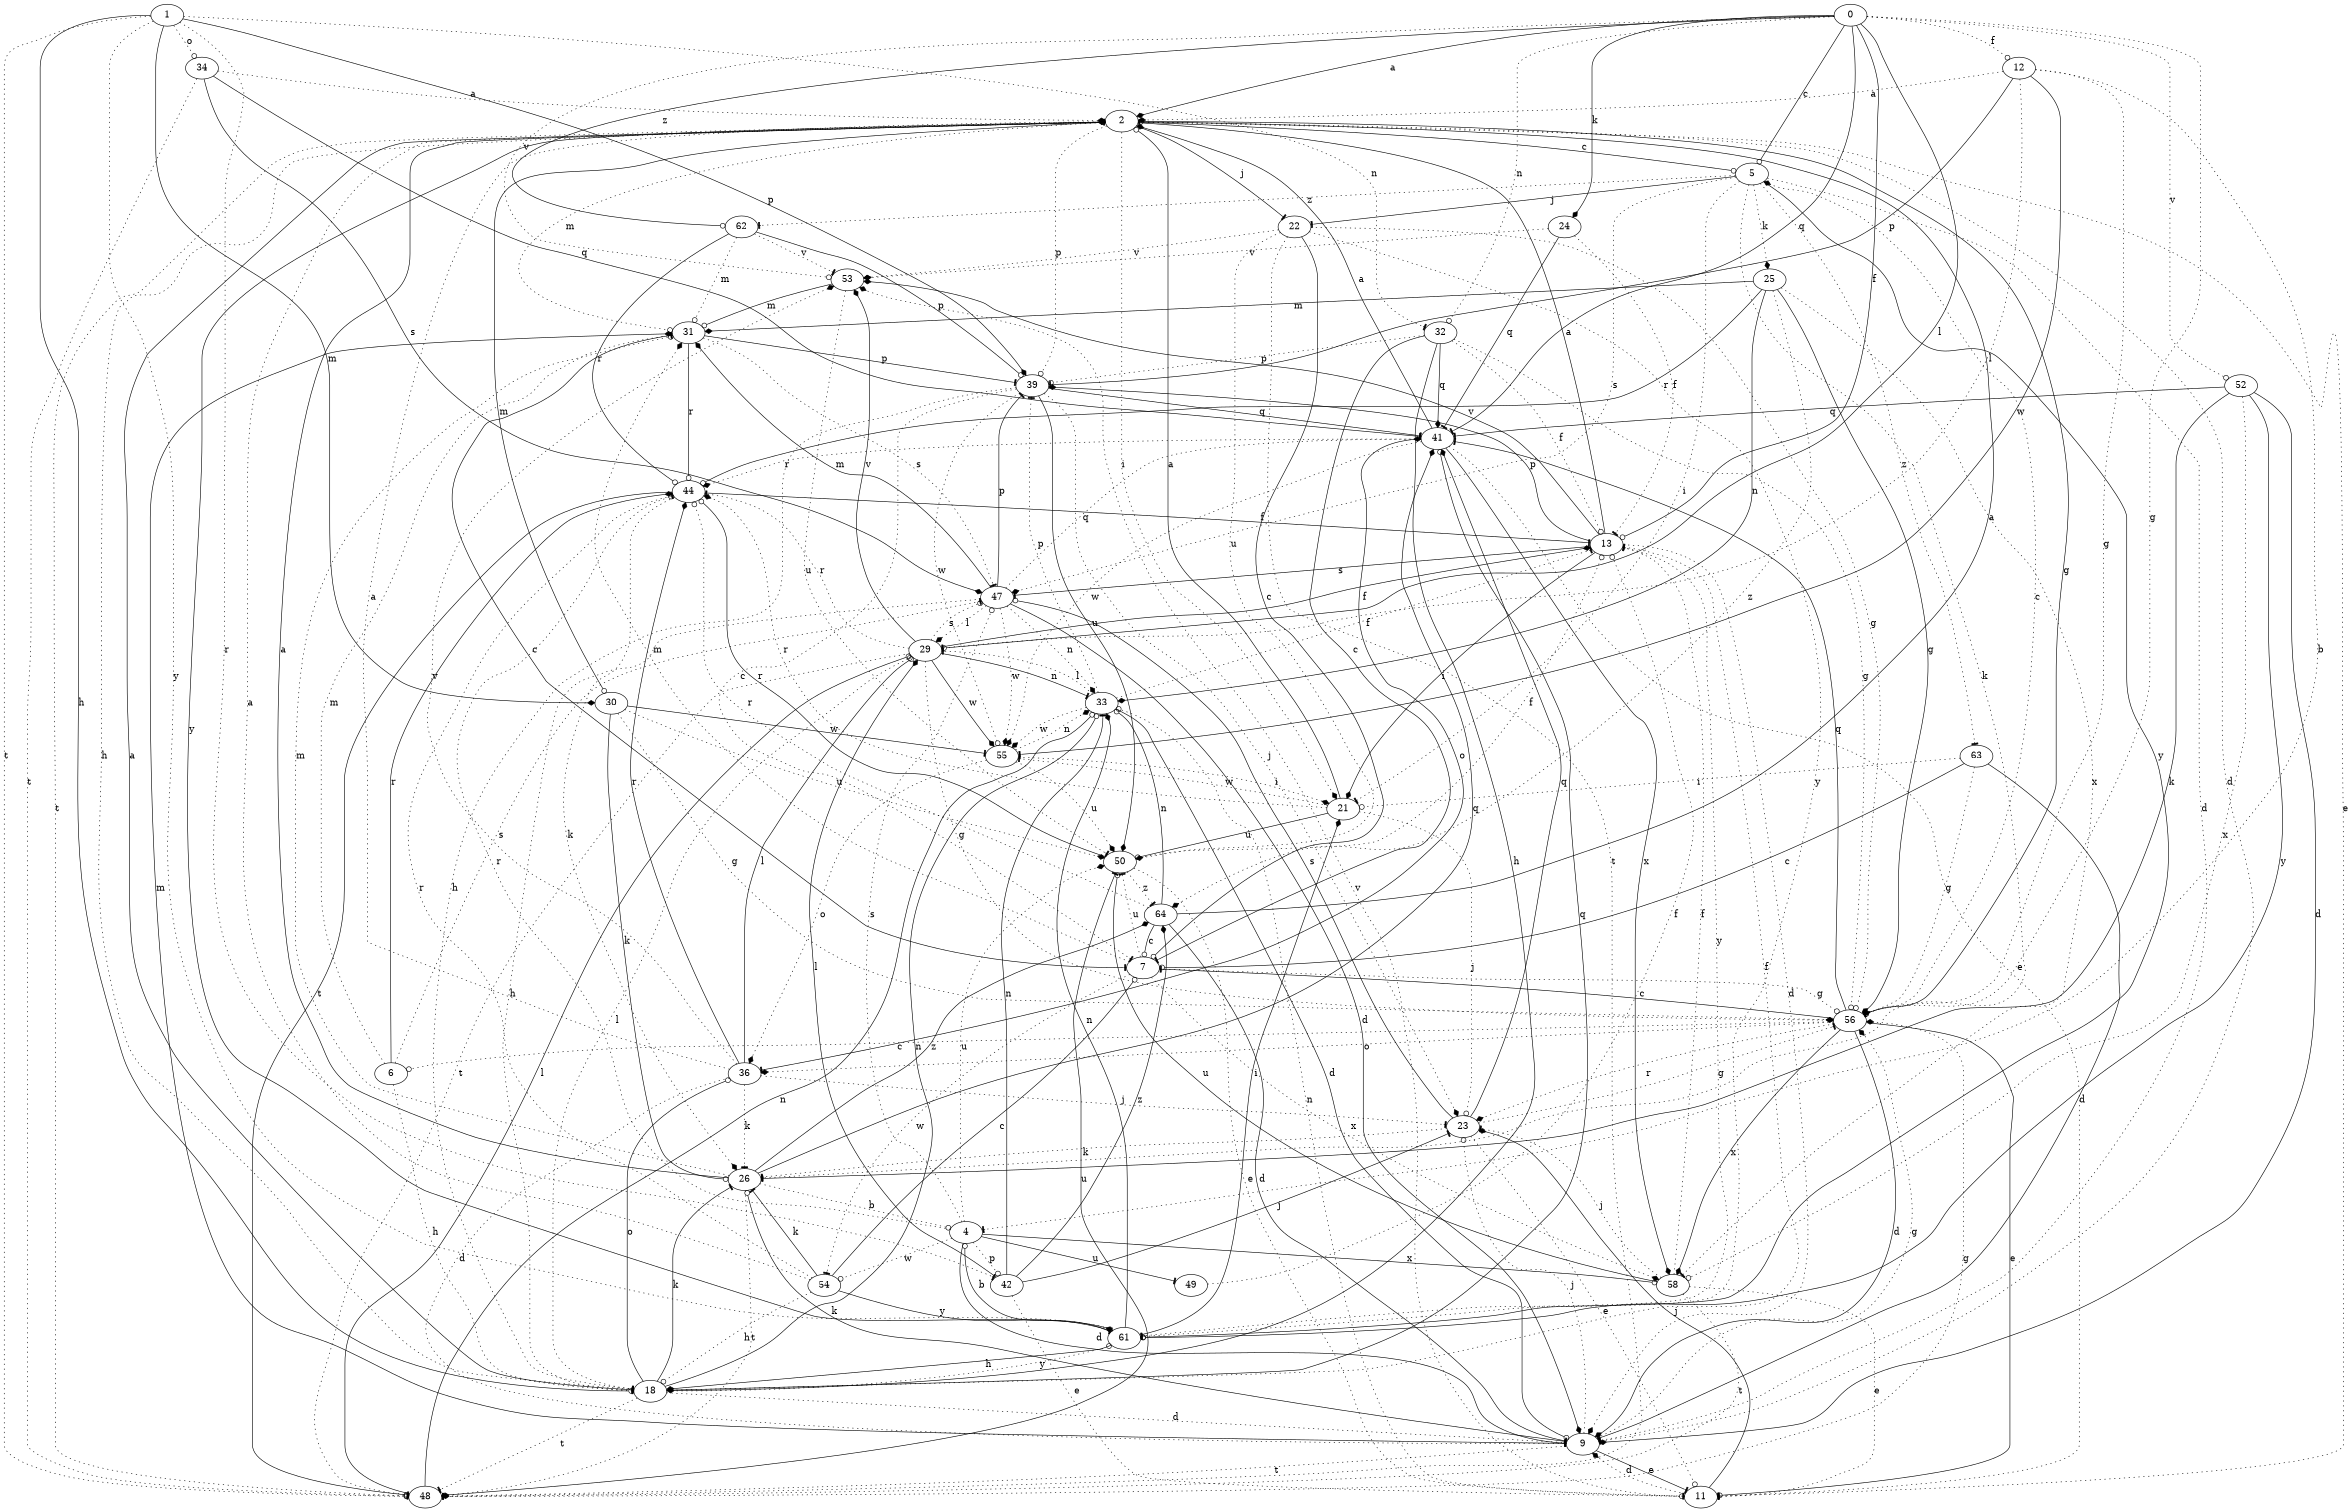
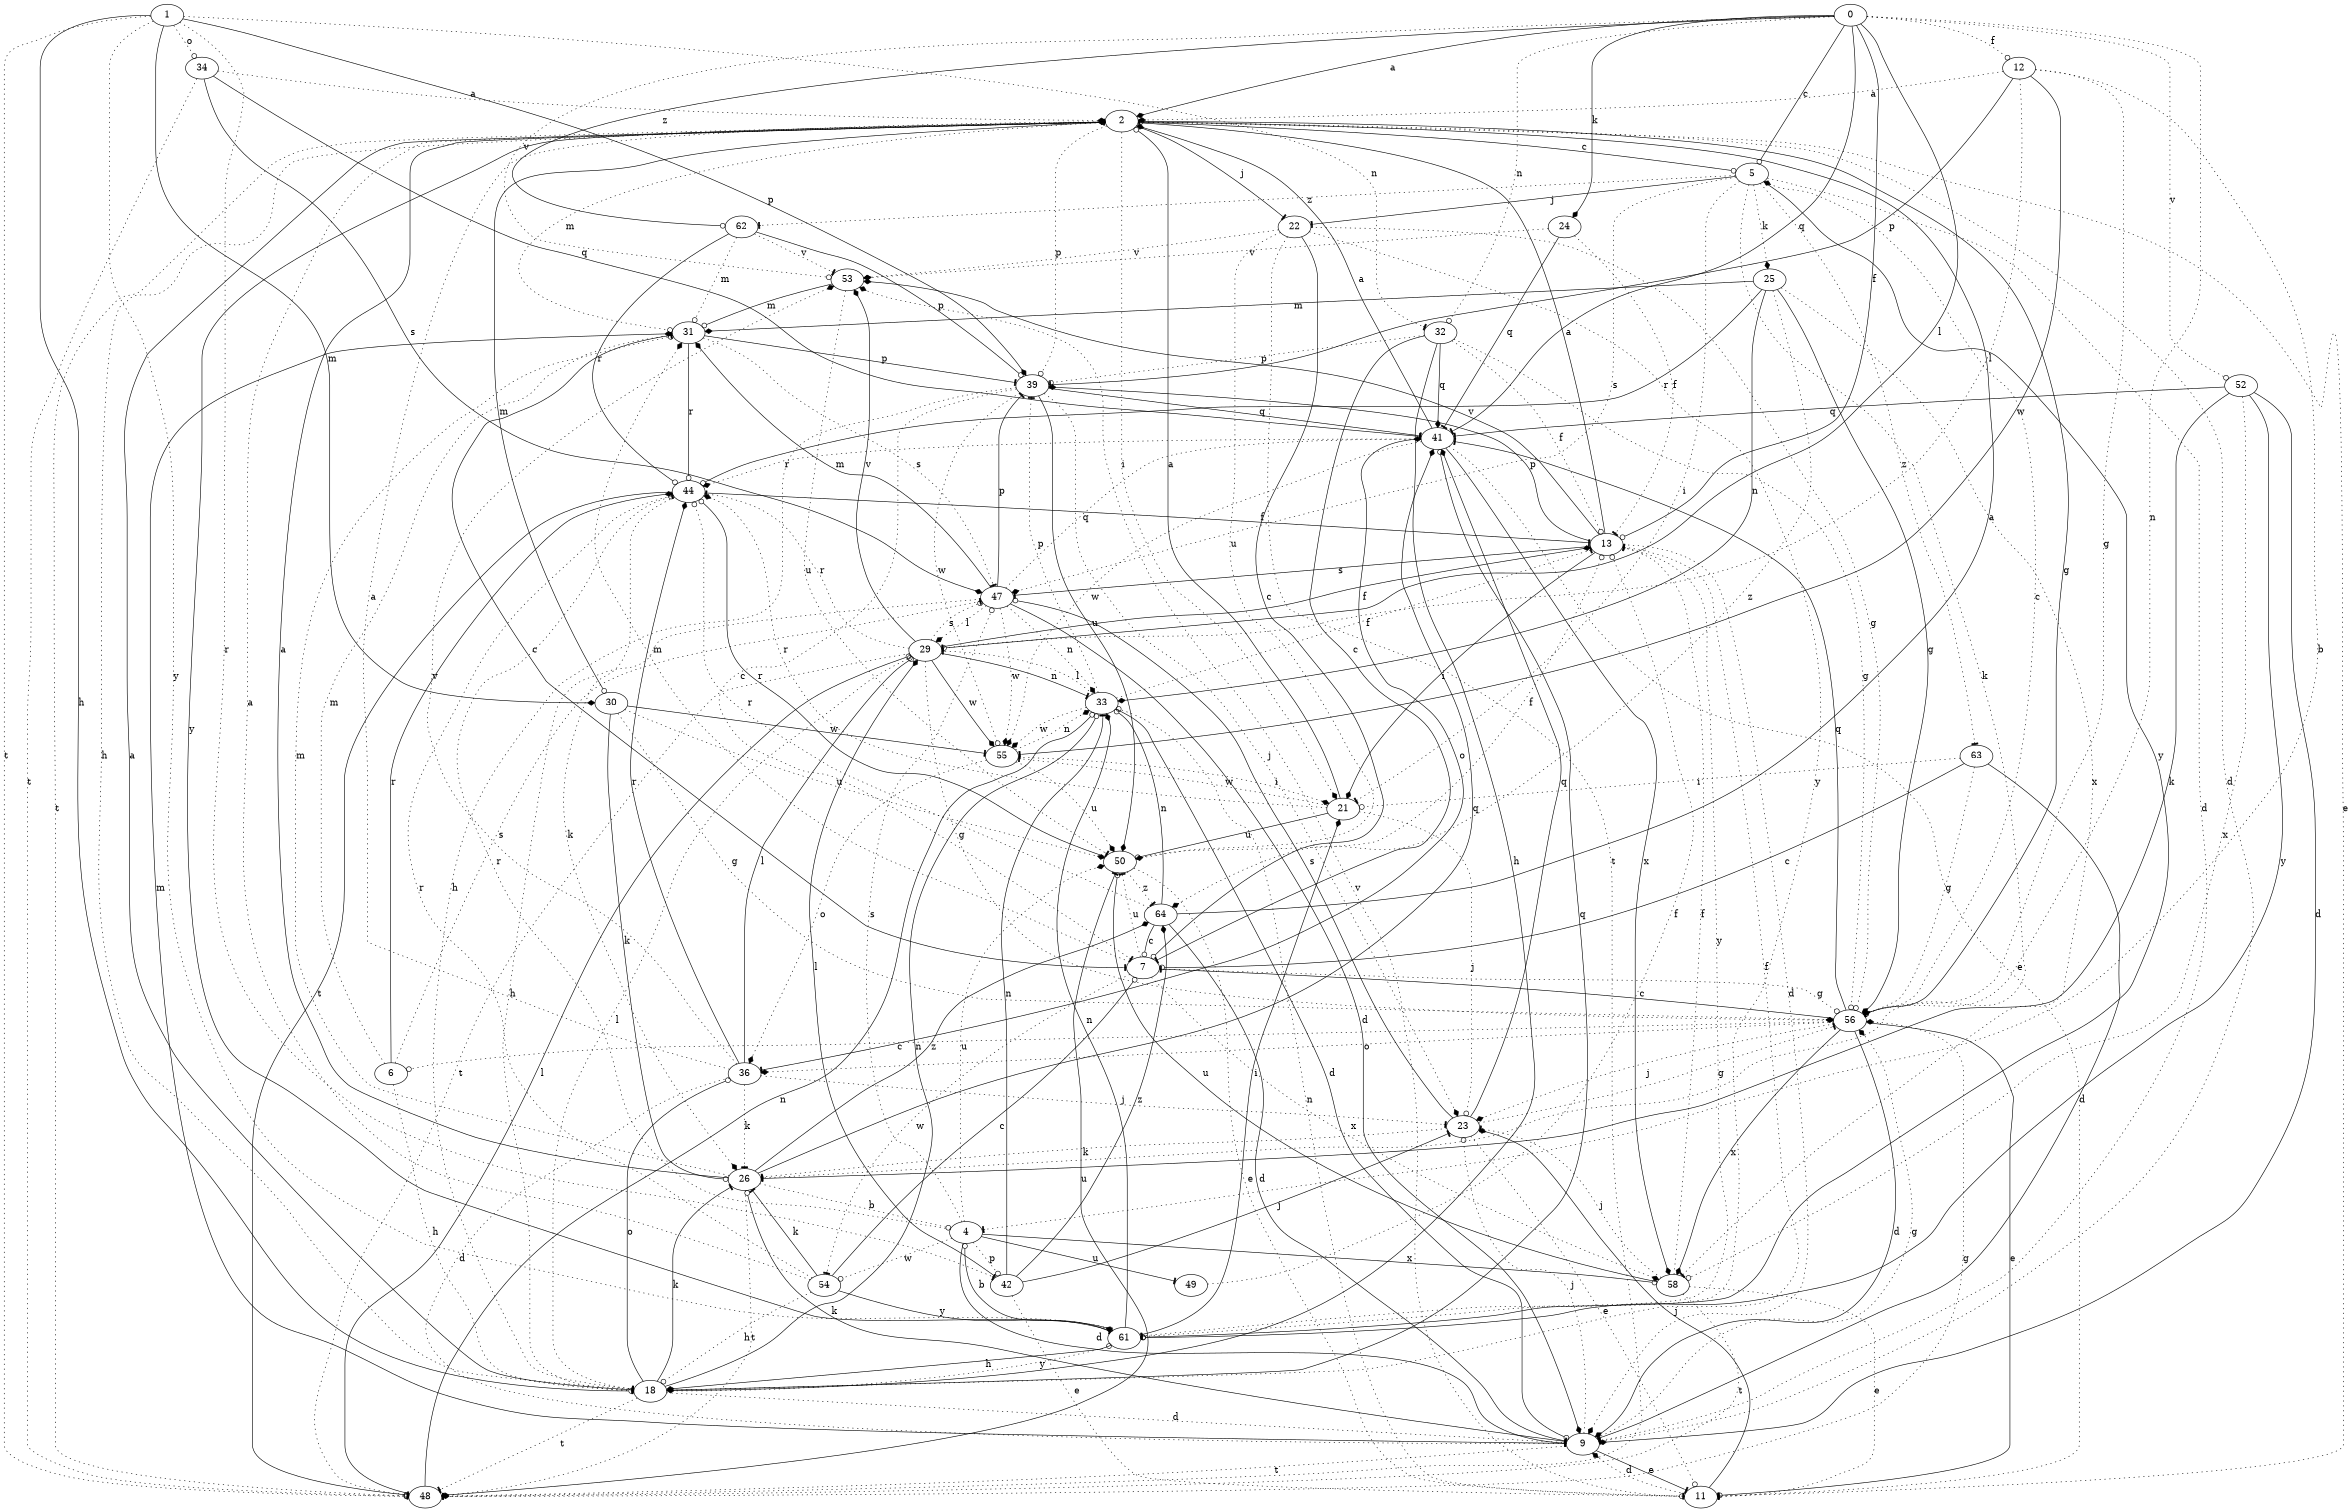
(2153, 518) -> (2153, 518)
(1648, 1074) -> (1648, 1074)
